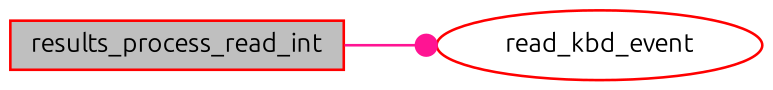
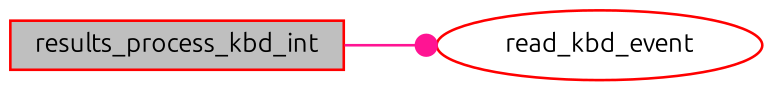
(177, 45) -> (177, 45)
